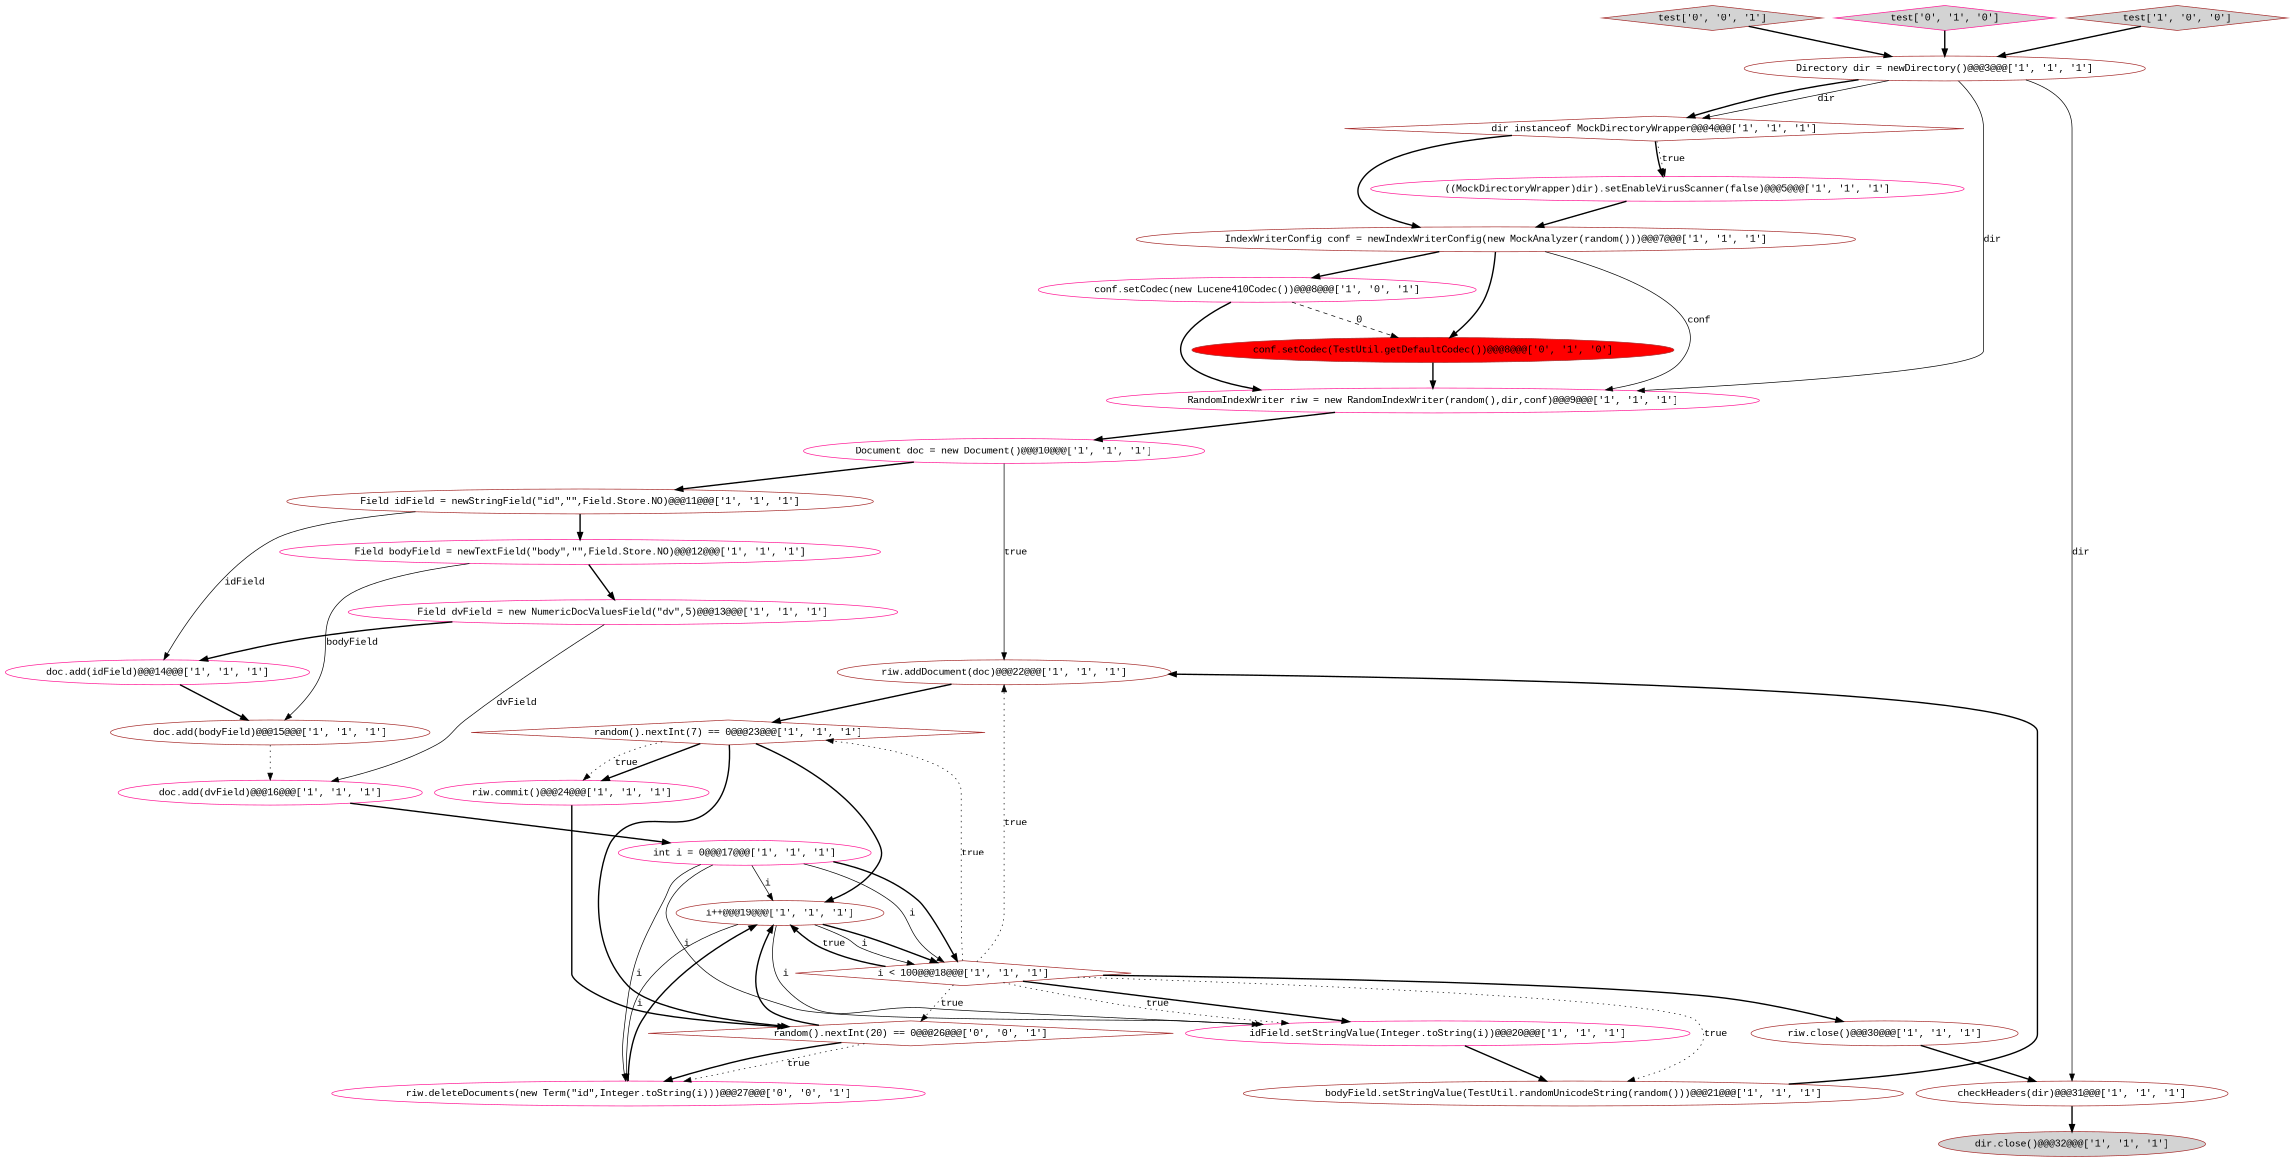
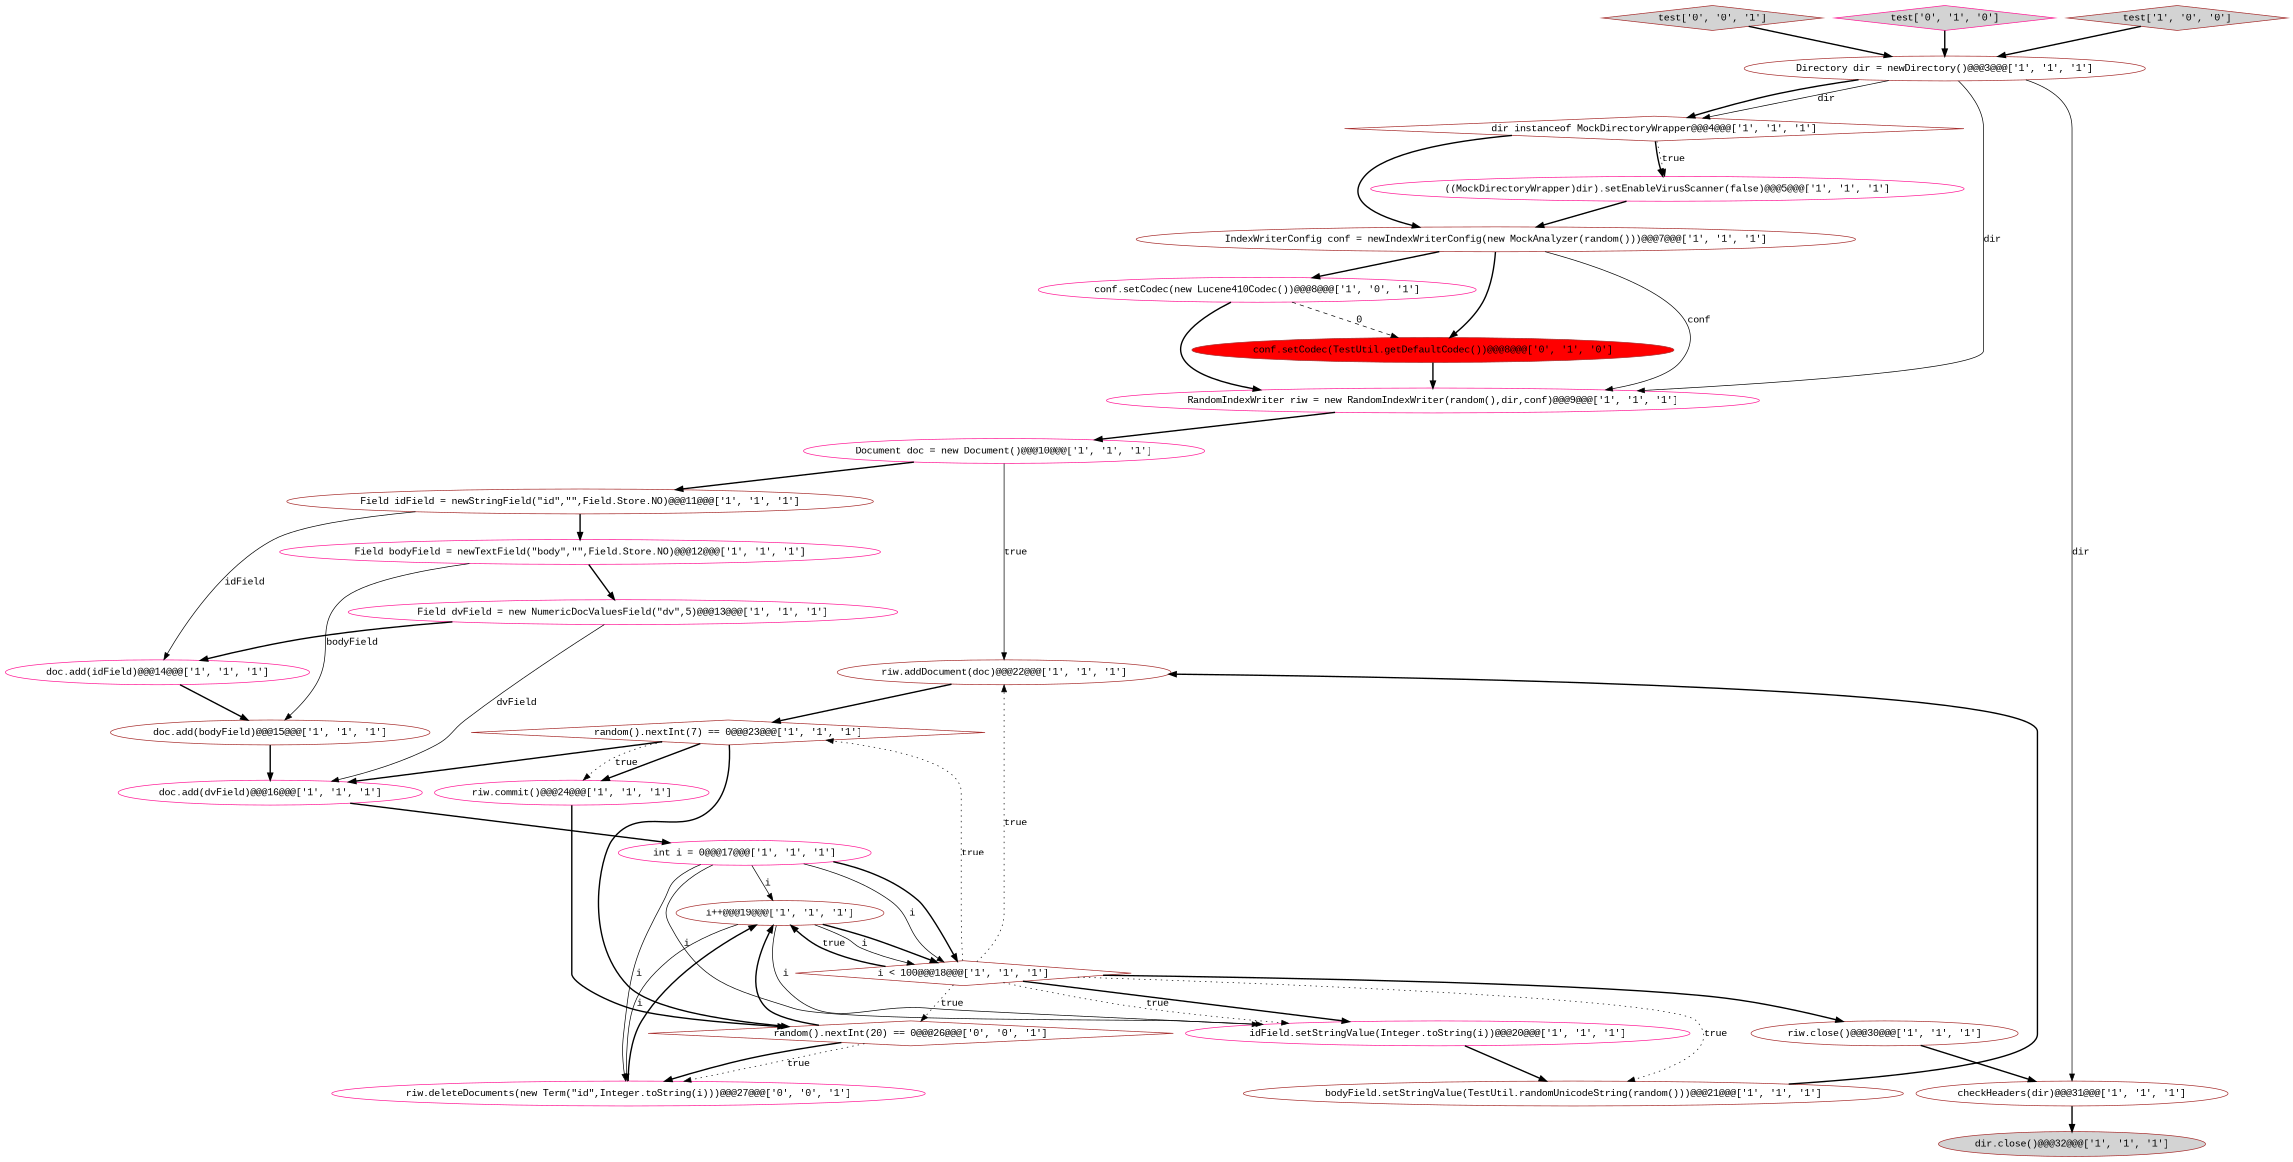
(270, 759) -> (270, 759)
(856, 810) -> (509, 762)
